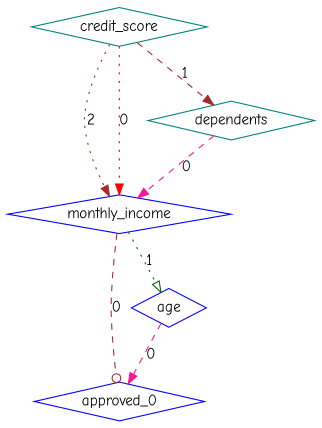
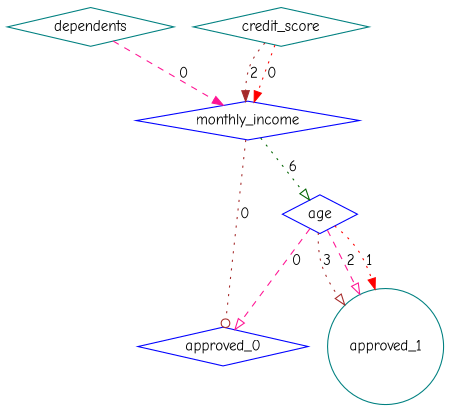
(171, 70) -> none
(149, 261) -> (293, 167)
(111, 304) -> (236, 229)
none -> (386, 347)
(147, 349) -> (276, 275)
